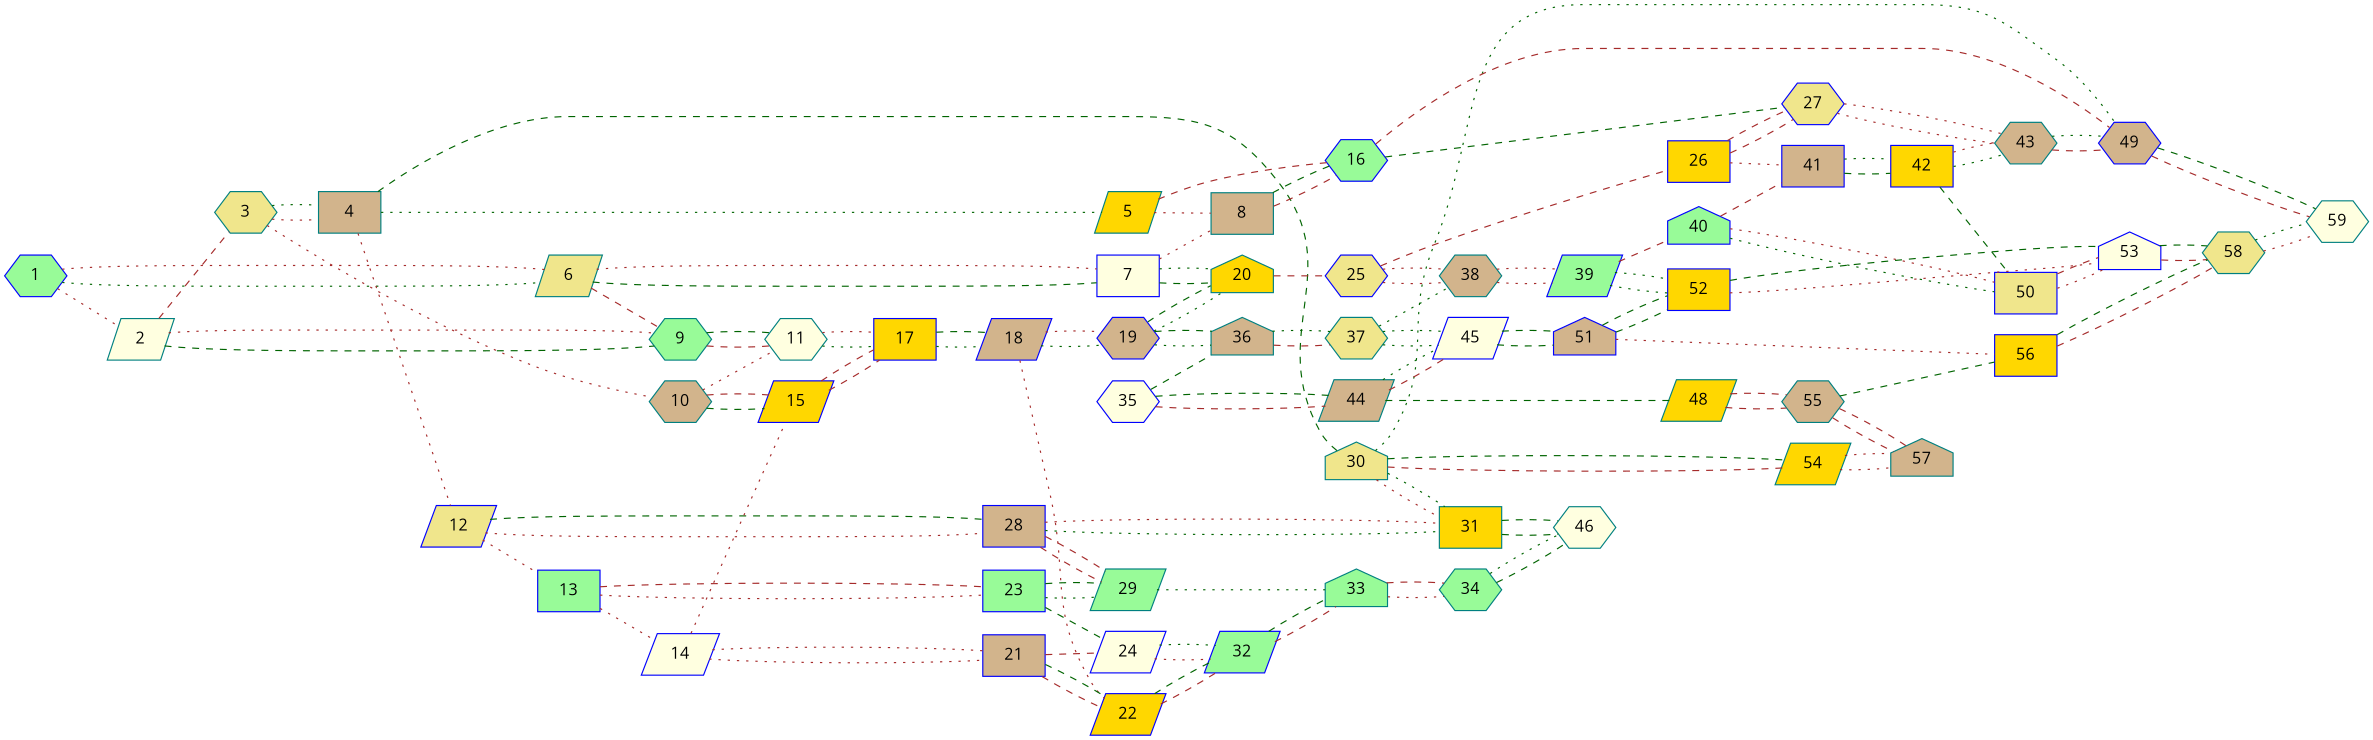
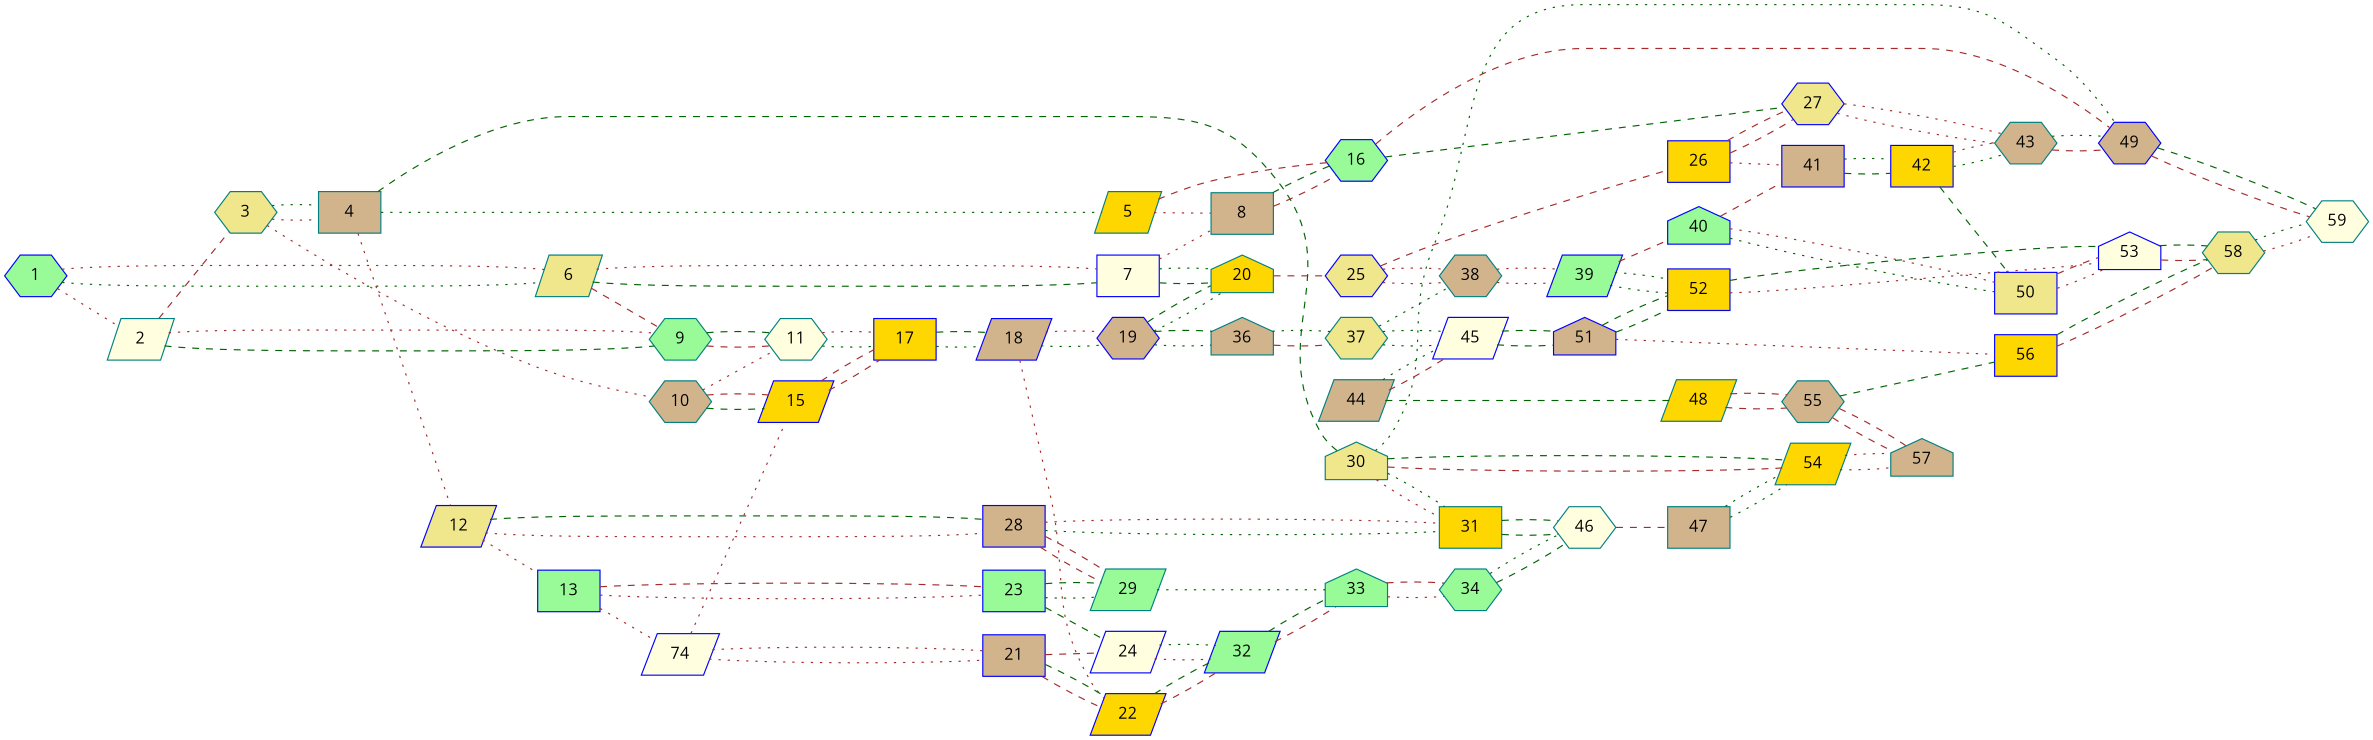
(1128, 402) -> none
none -> (1699, 527)
(680, 654) -> (680, 654)
